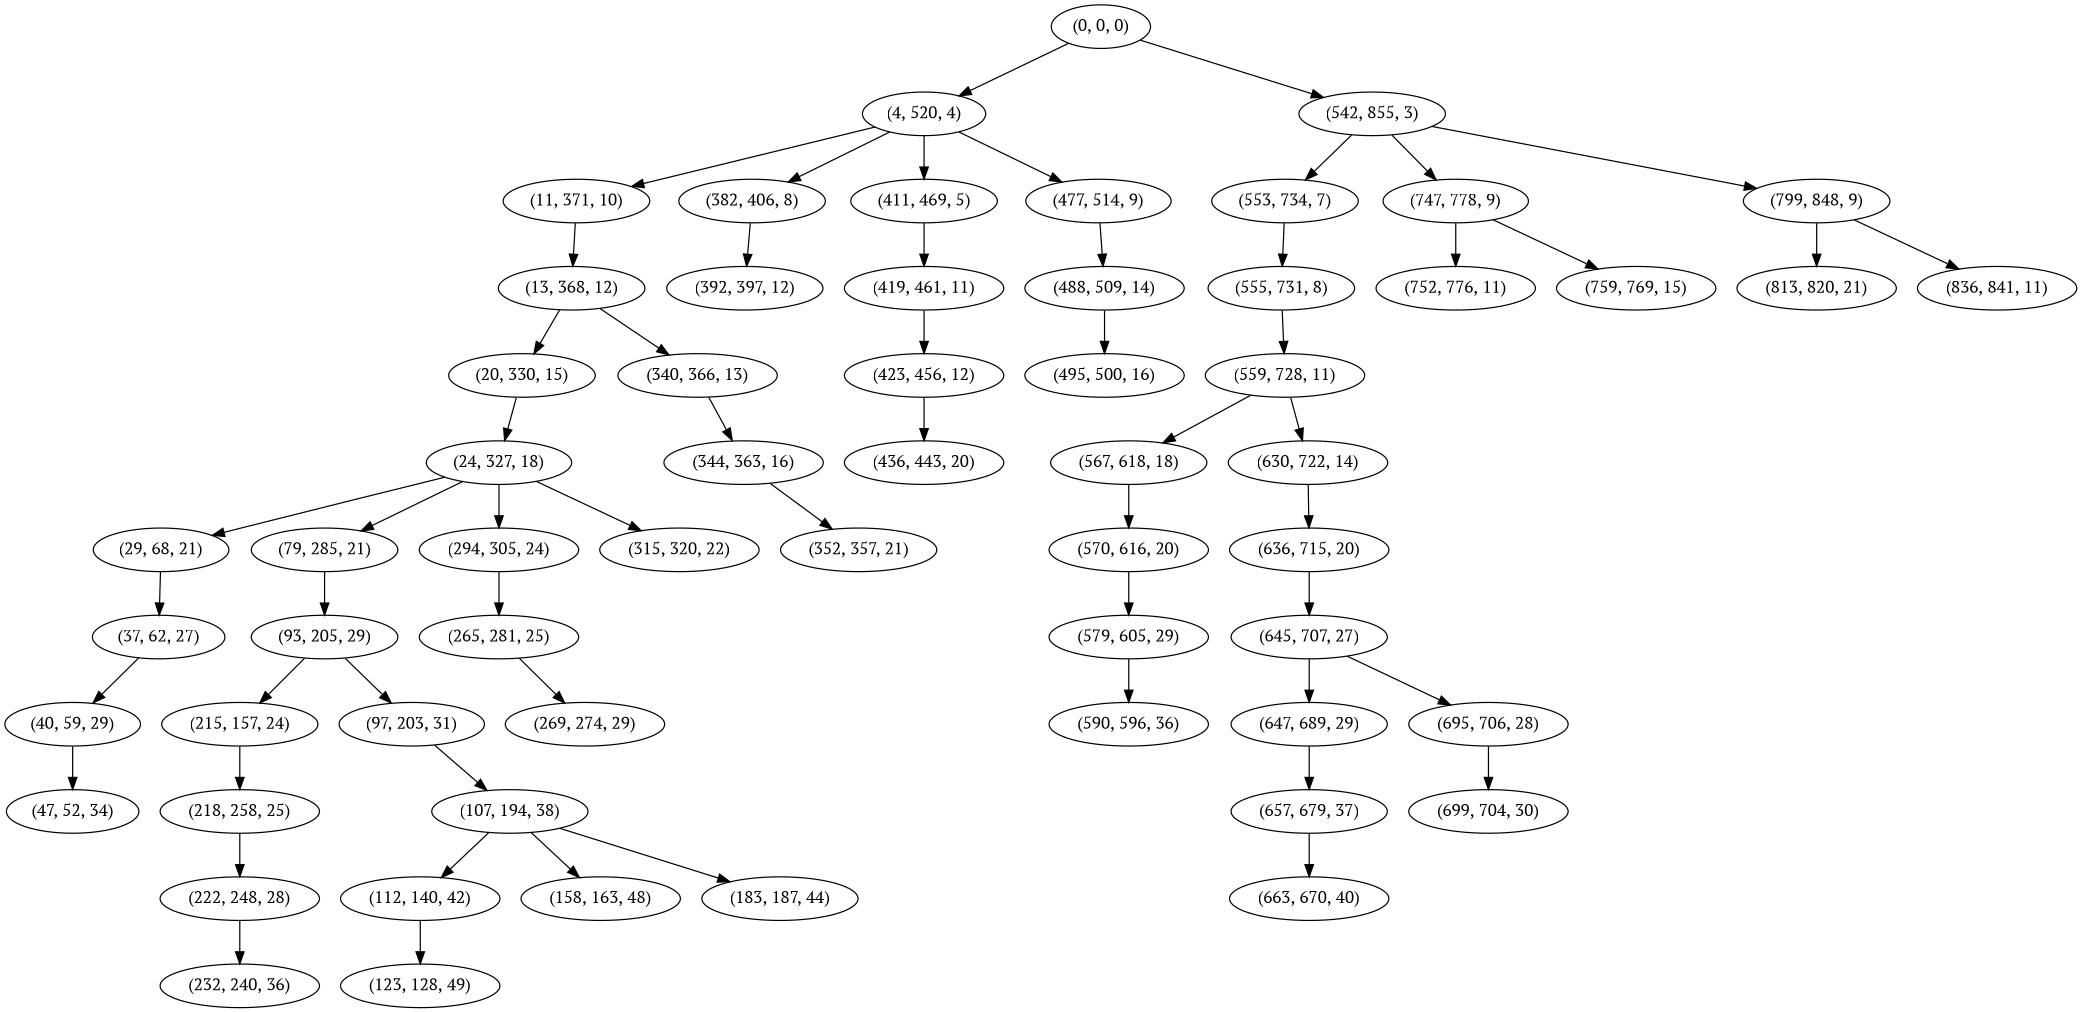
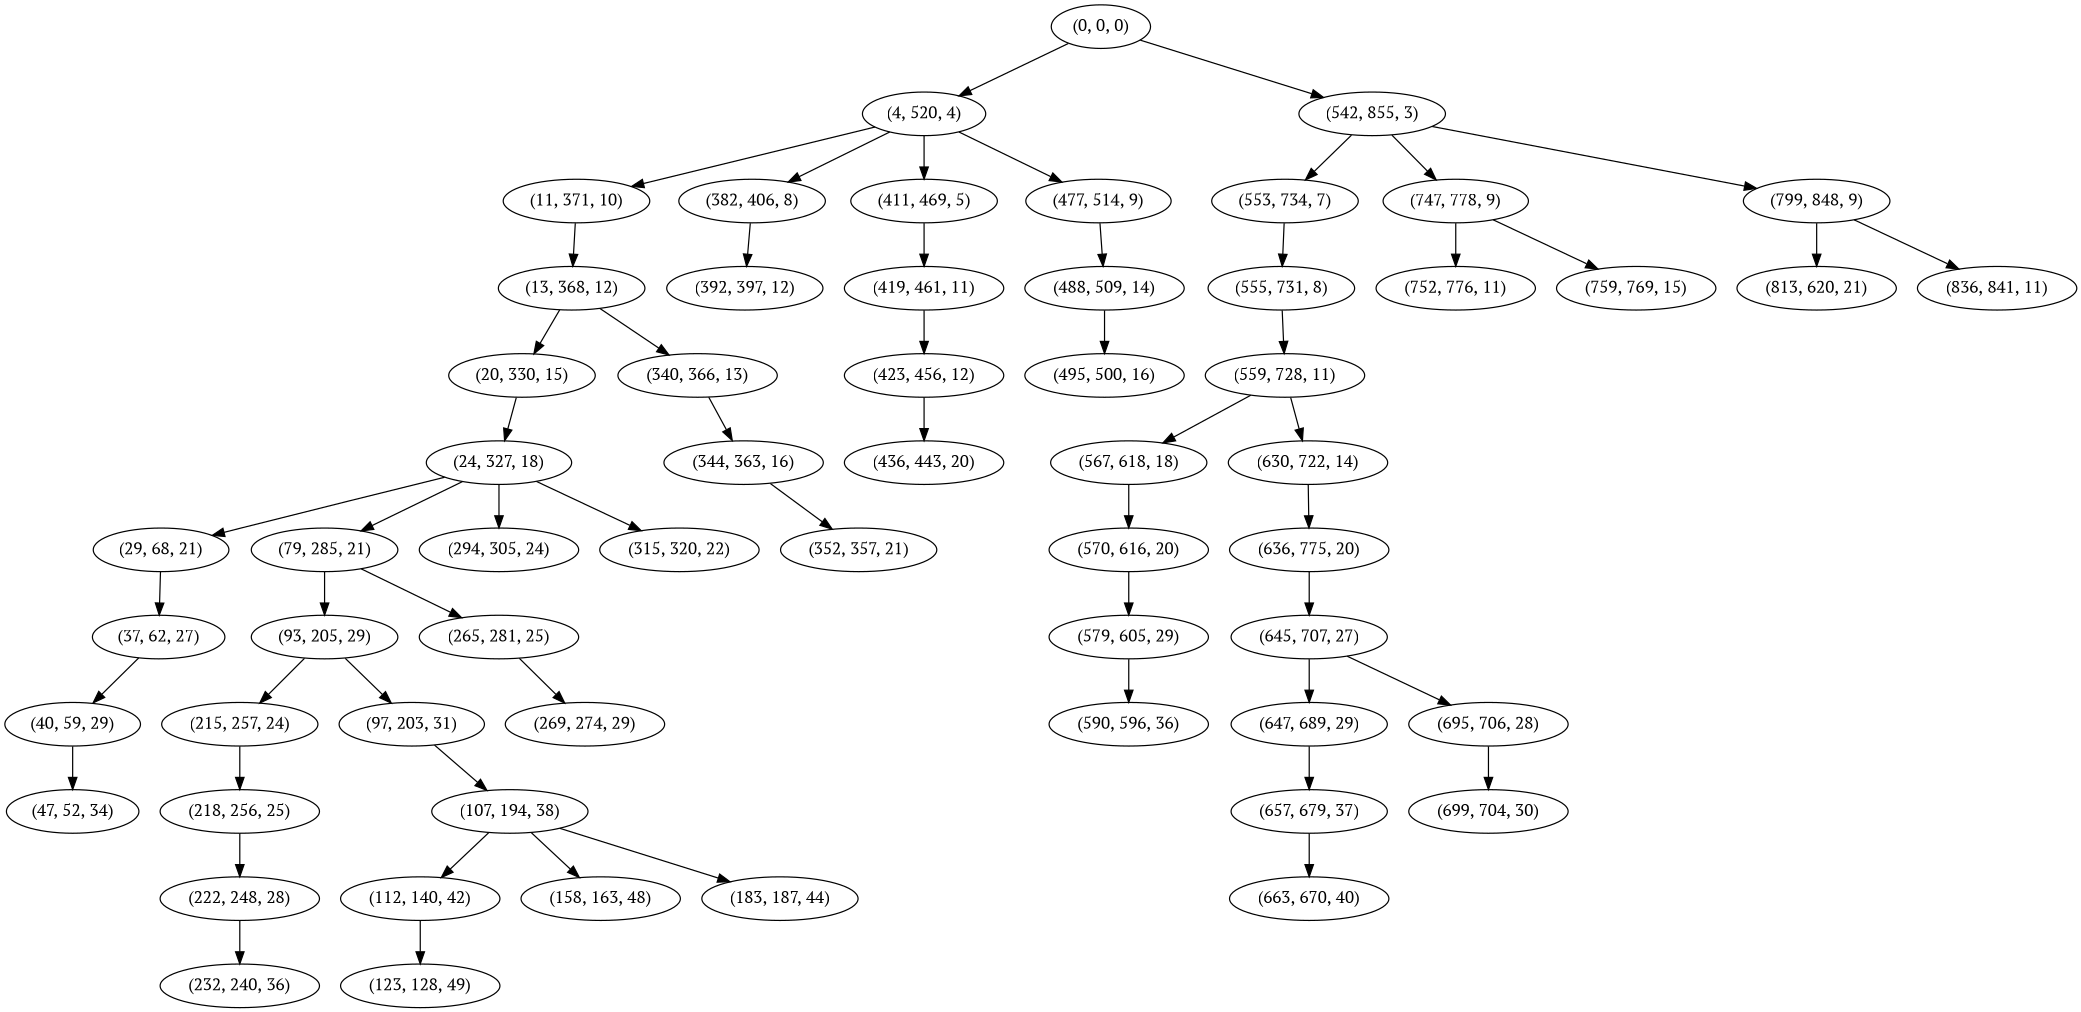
(1817, 288) -> (1817, 288)
(1309, 550) -> (1309, 550)
(499, 588) -> (406, 590)
(240, 724) -> (240, 724)
(240, 811) -> (240, 811)
